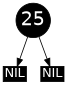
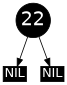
(33, 20) -> (33, 20)
